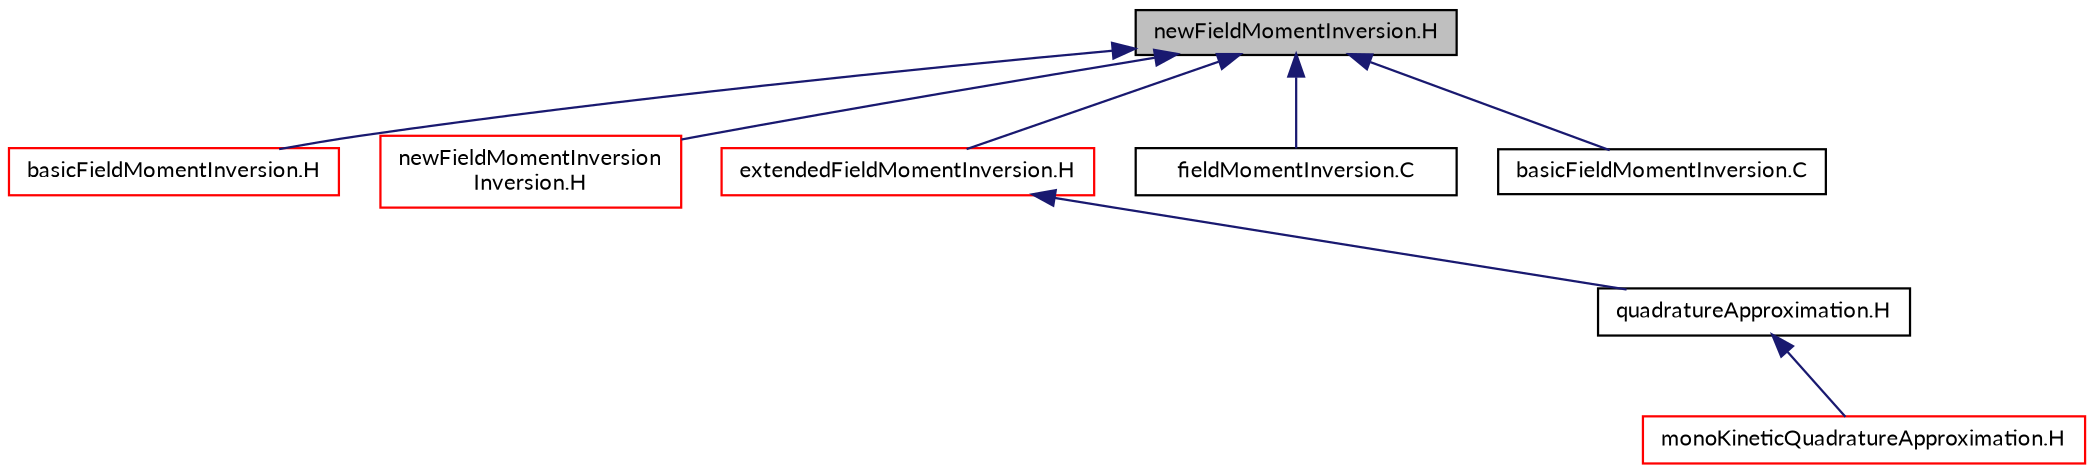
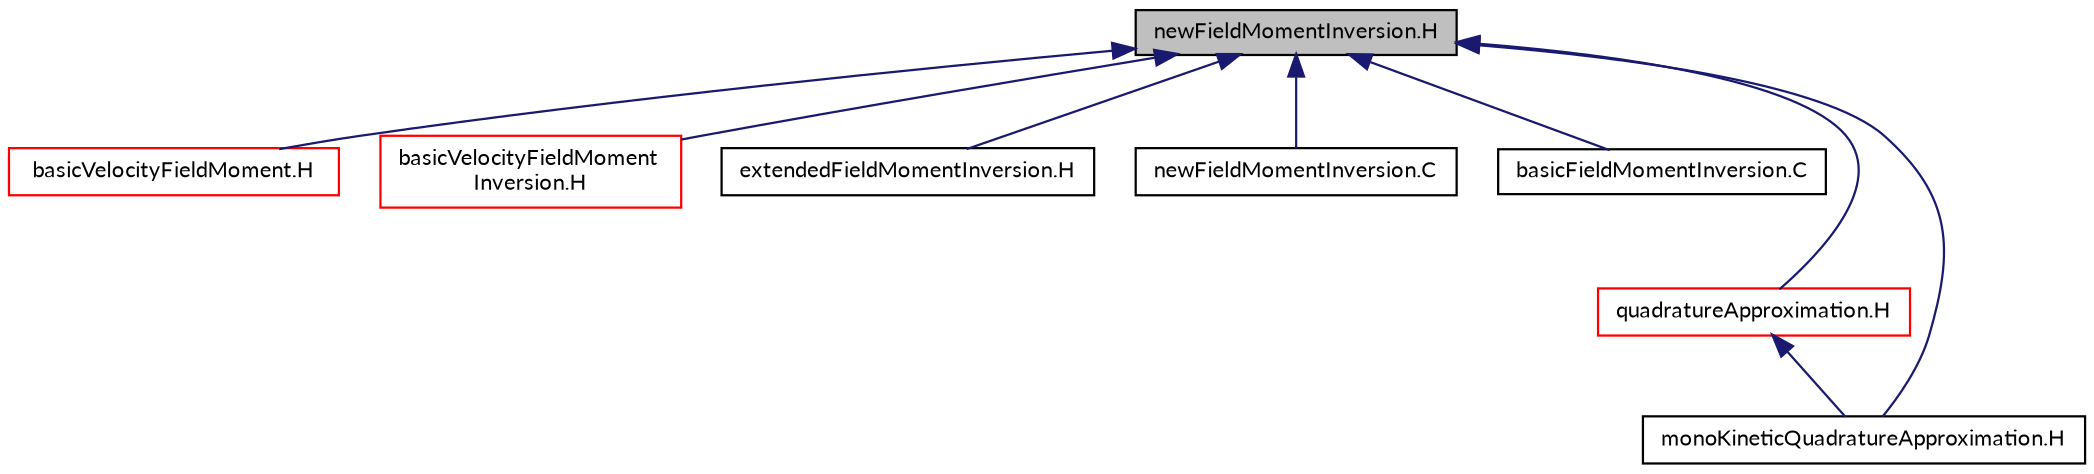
none -> (1839, 110)
(174, 172) -> (174, 172)
(531, 172) -> (531, 172)
(908, 172) -> (908, 172)
(1296, 172) -> (1296, 172)
(1341, 244) -> (1835, 126)
(1754, 312) -> (1754, 312)
(1864, 440) -> (1864, 440)
